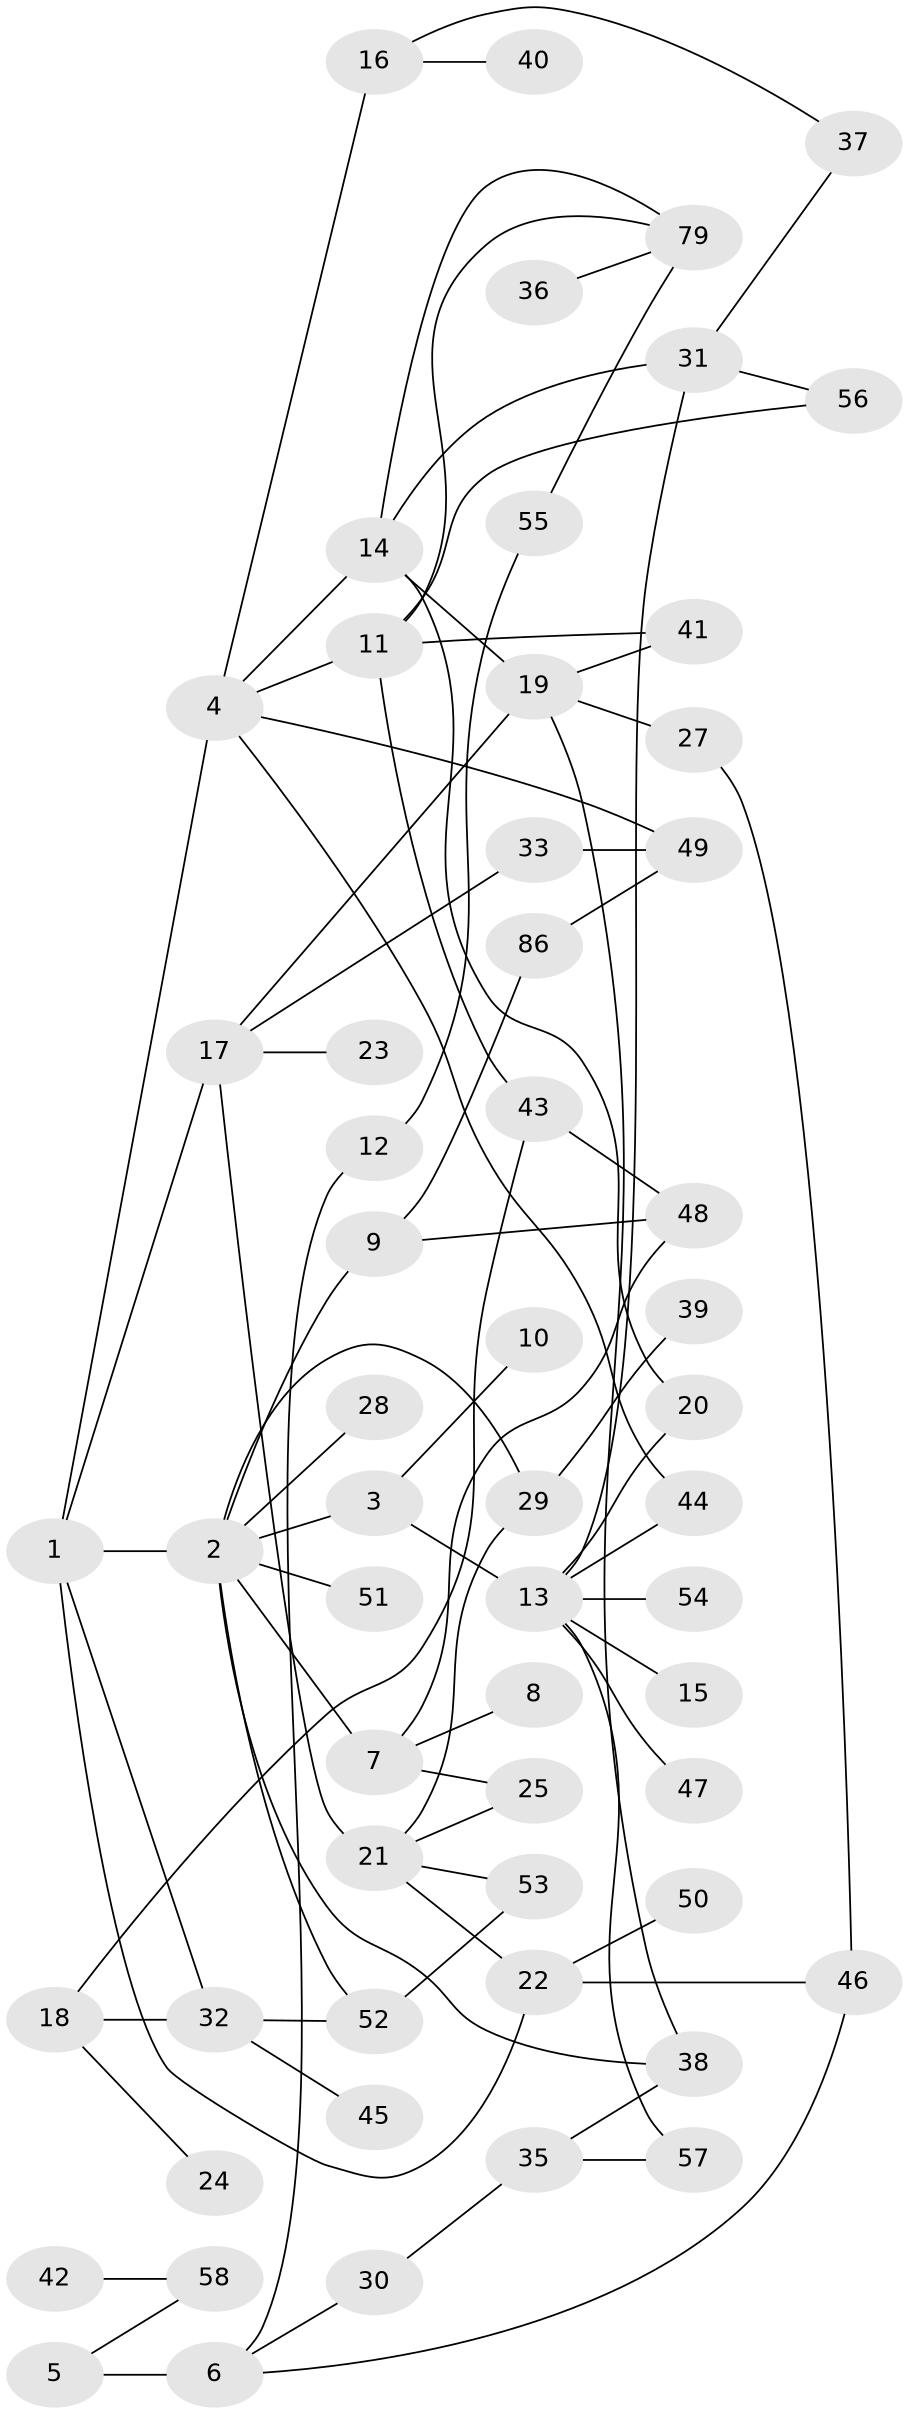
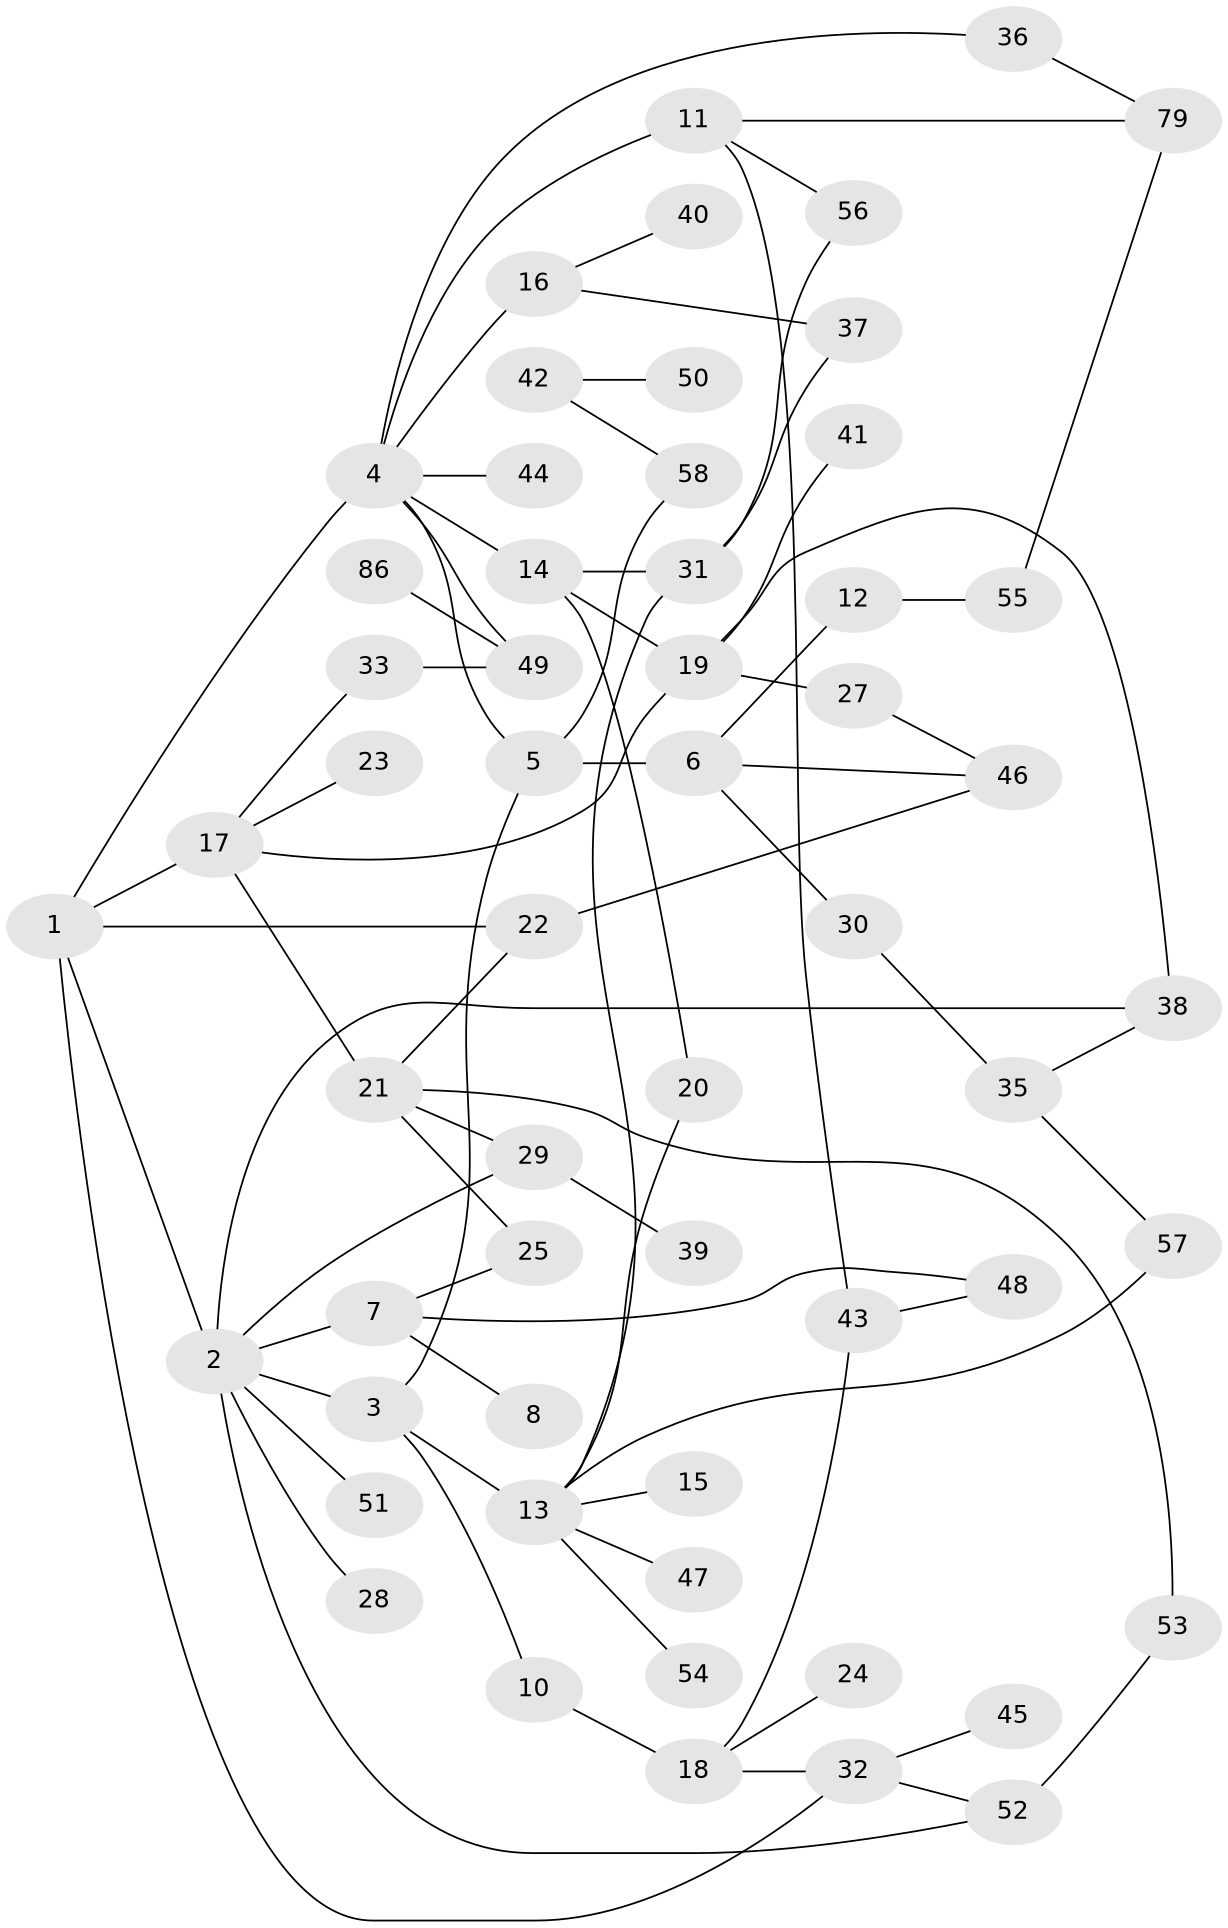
none -> (574, 105)
(444, 257) -> none
none -> (451, 600)
(534, 637) -> none
none -> (468, 1107)
(375, 1244) -> none
(619, 1548) -> none
none -> (614, 1731)
(623, 1937) -> (614, 380)
